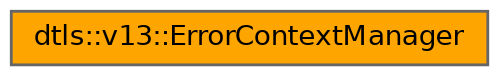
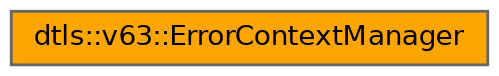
(250, 38) -> (250, 38)
